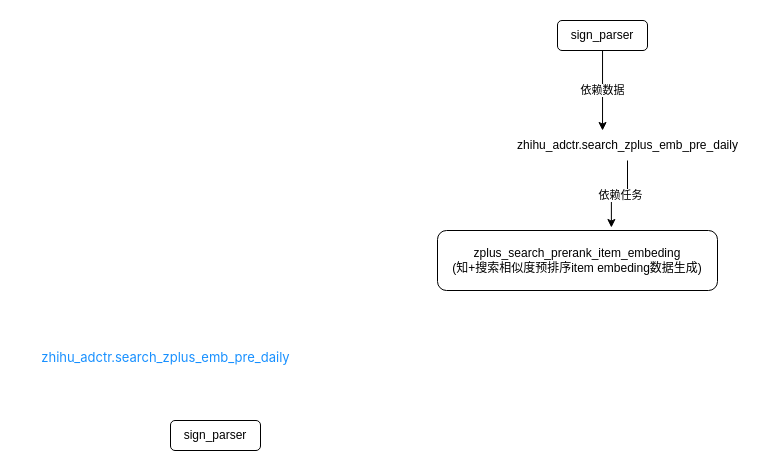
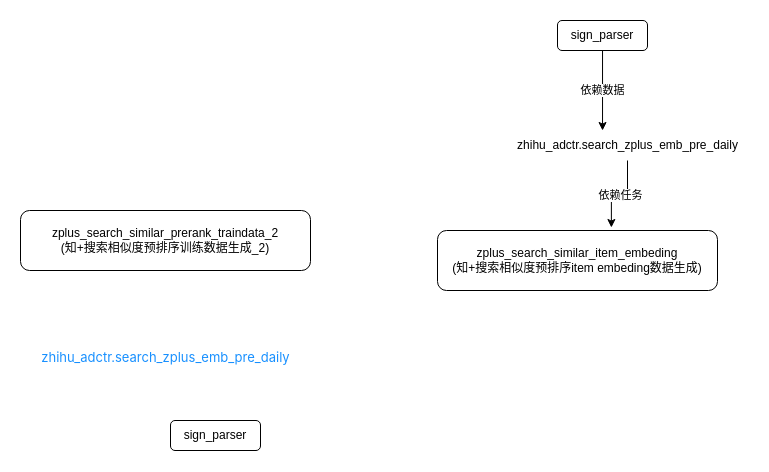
none -> (166, 241)
(578, 261) -> (578, 261)
